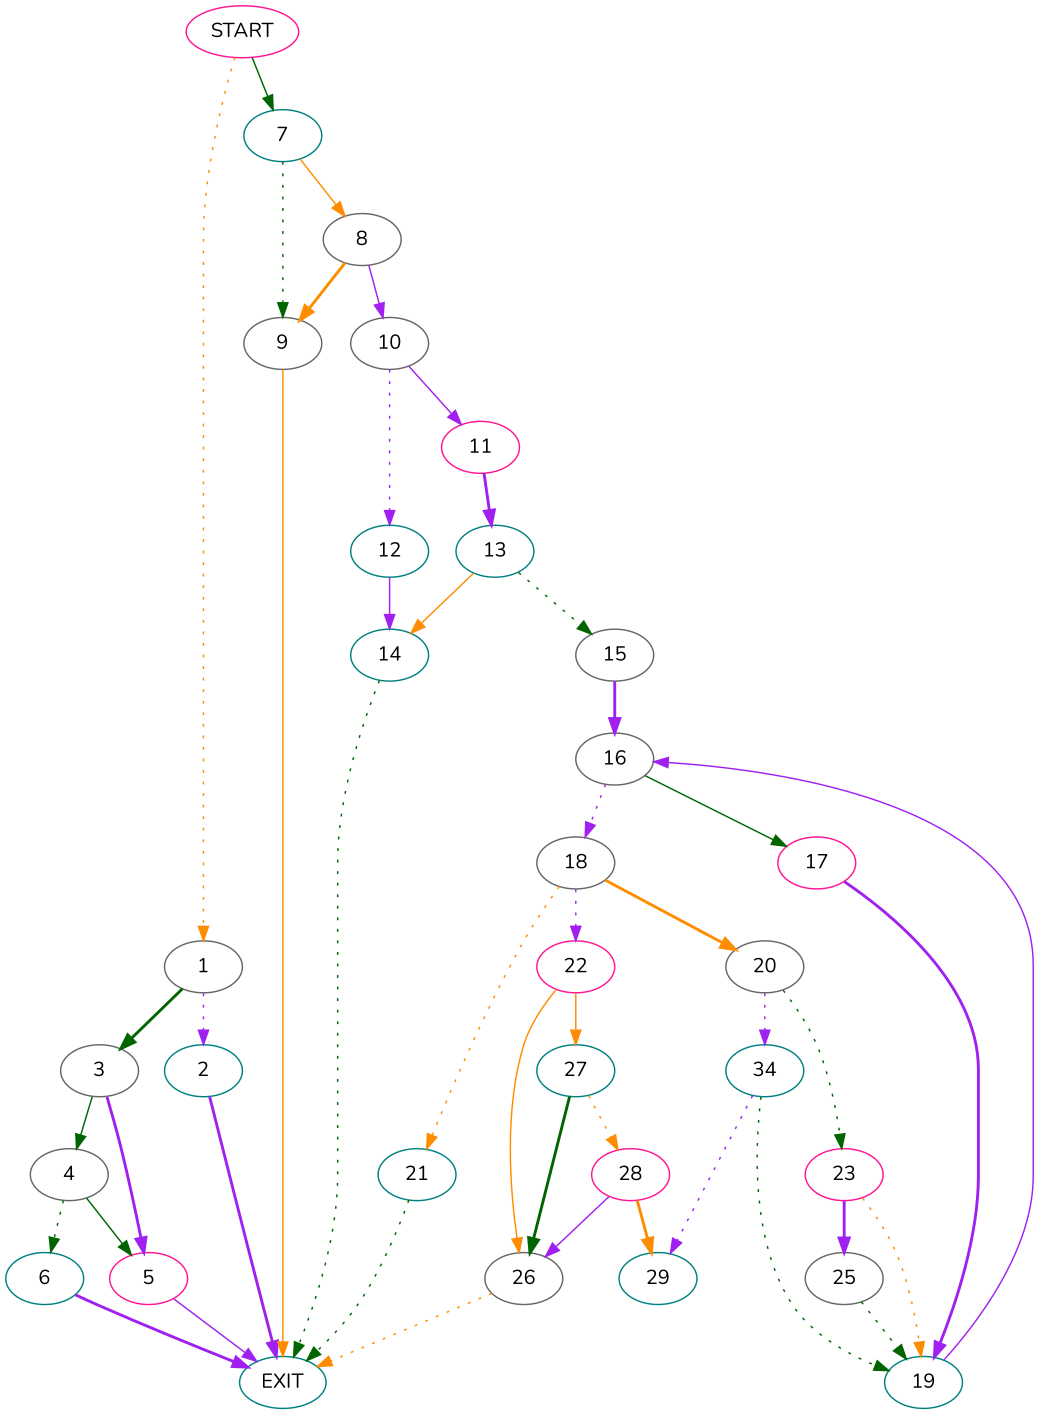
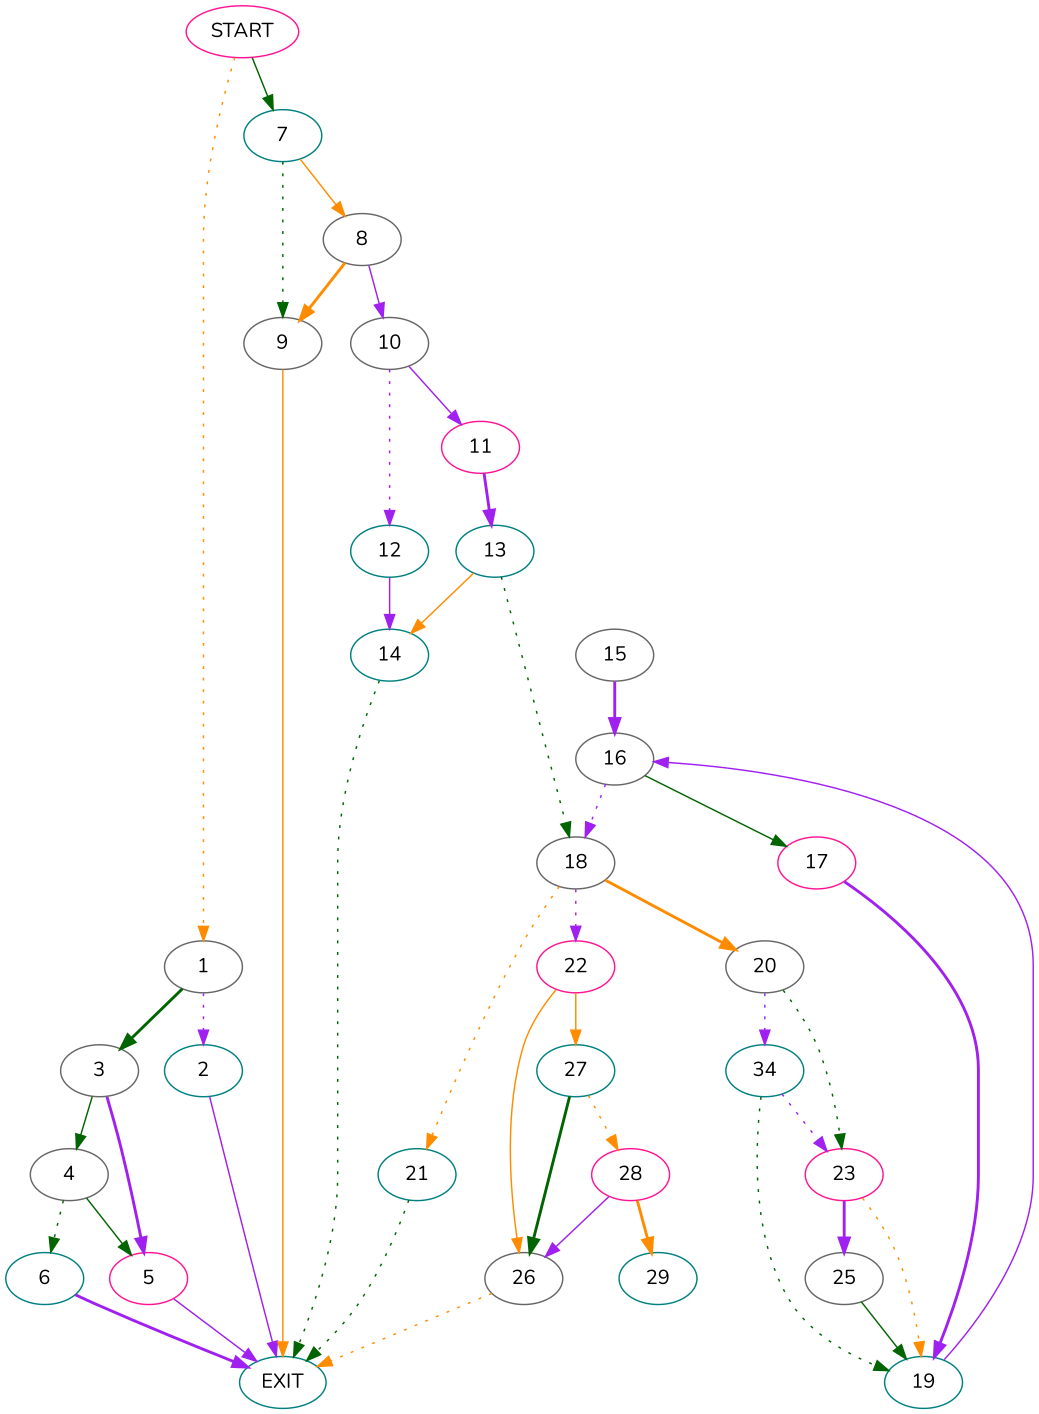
(550, 599) -> (533, 700)
(715, 1168) -> (800, 1117)
(241, 1219) -> (241, 1219)
(879, 1325) -> (879, 1325)
